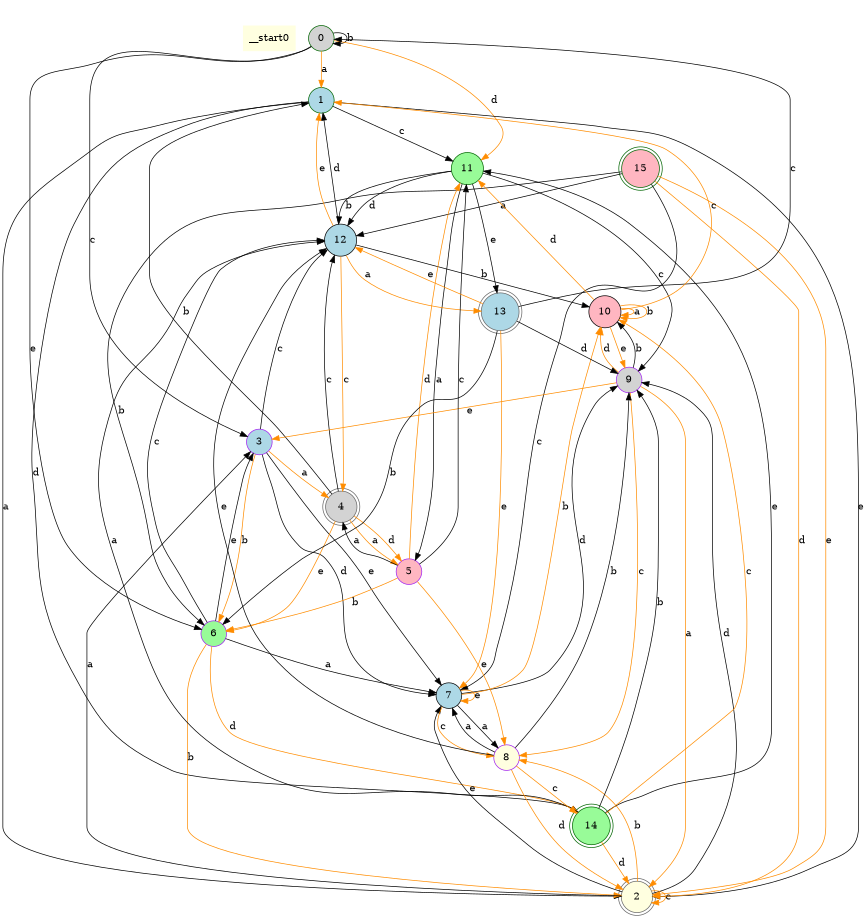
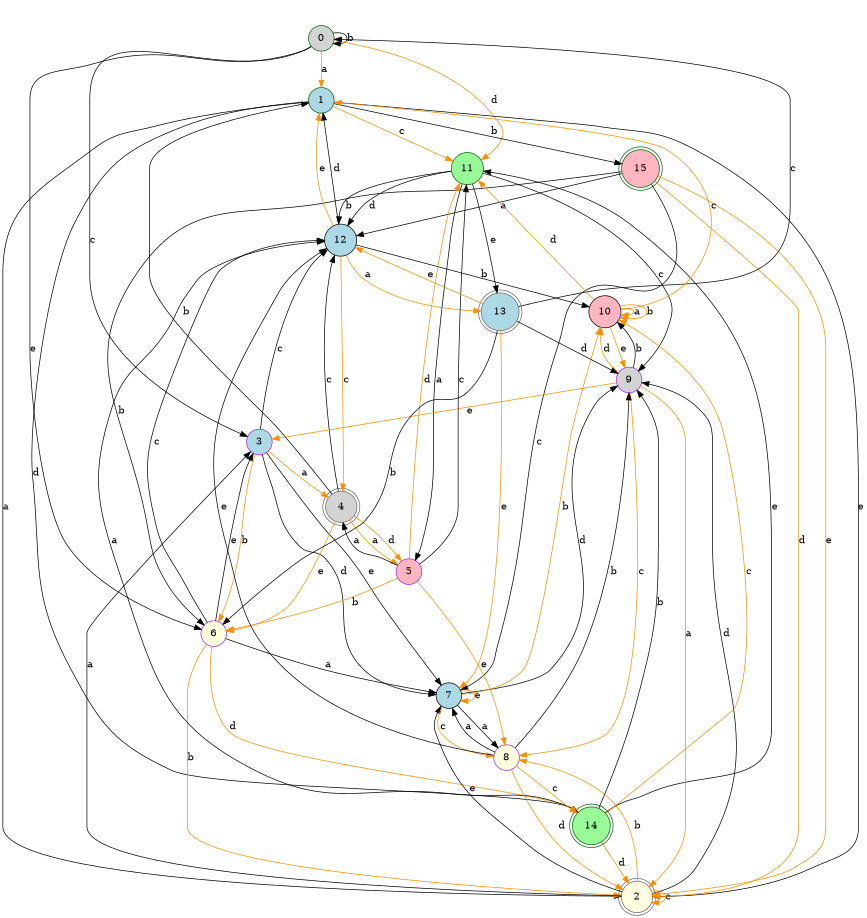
(269, 38) -> none
(389, 132) -> (389, 132)
none -> (474, 133)
(214, 634) -> (214, 634)
